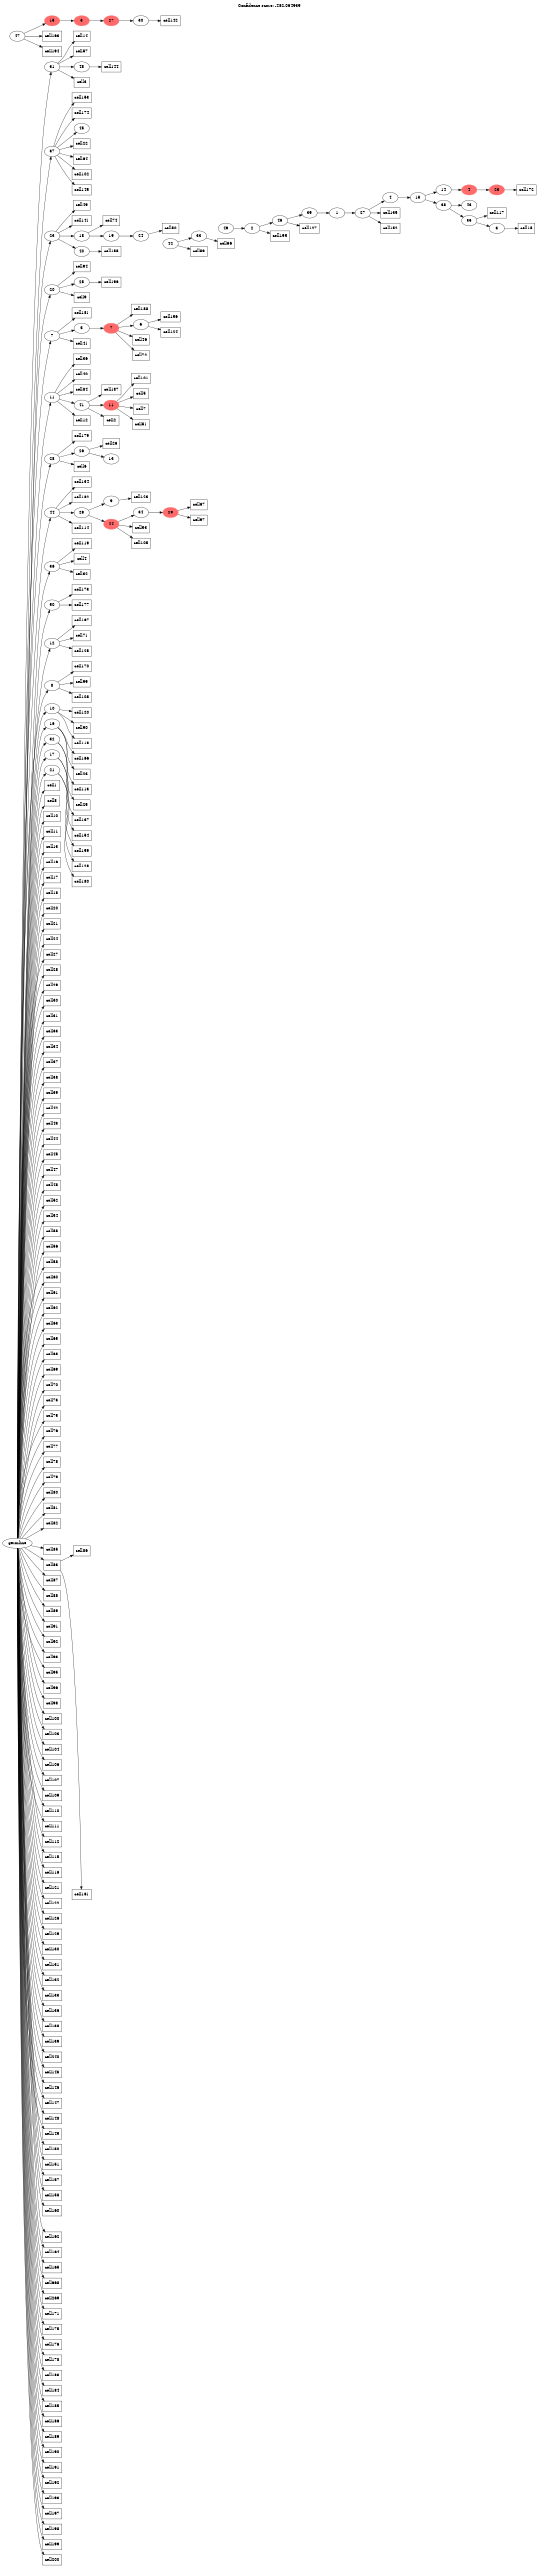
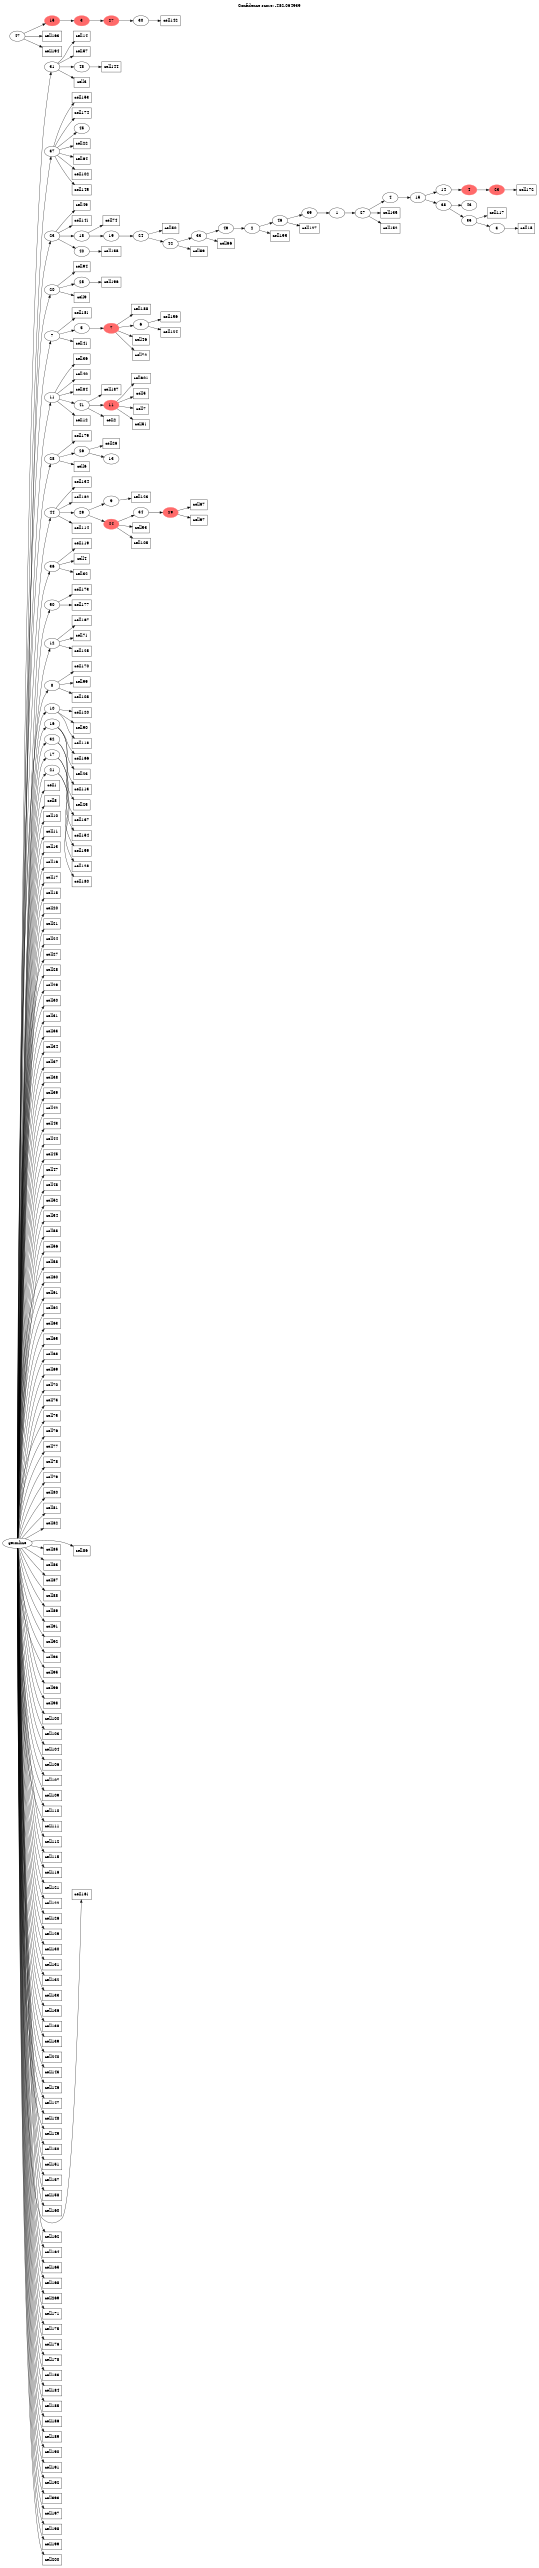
none -> (211, 233)
none -> (154, 240)
(141, 378) -> (141, 378)
(66, 1559) -> (51, 1541)
(77, 1728) -> (52, 2223)
(52, 2283) -> (52, 2283)
(52, 2498) -> (52, 2498)
